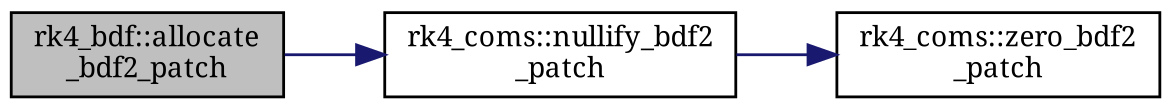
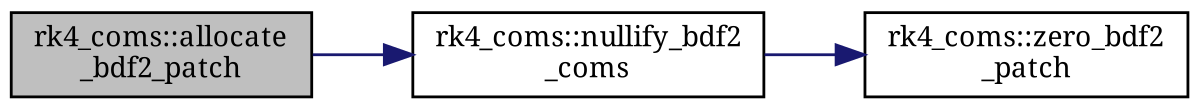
(147, 55) -> (161, 55)
(560, 55) -> (588, 55)
